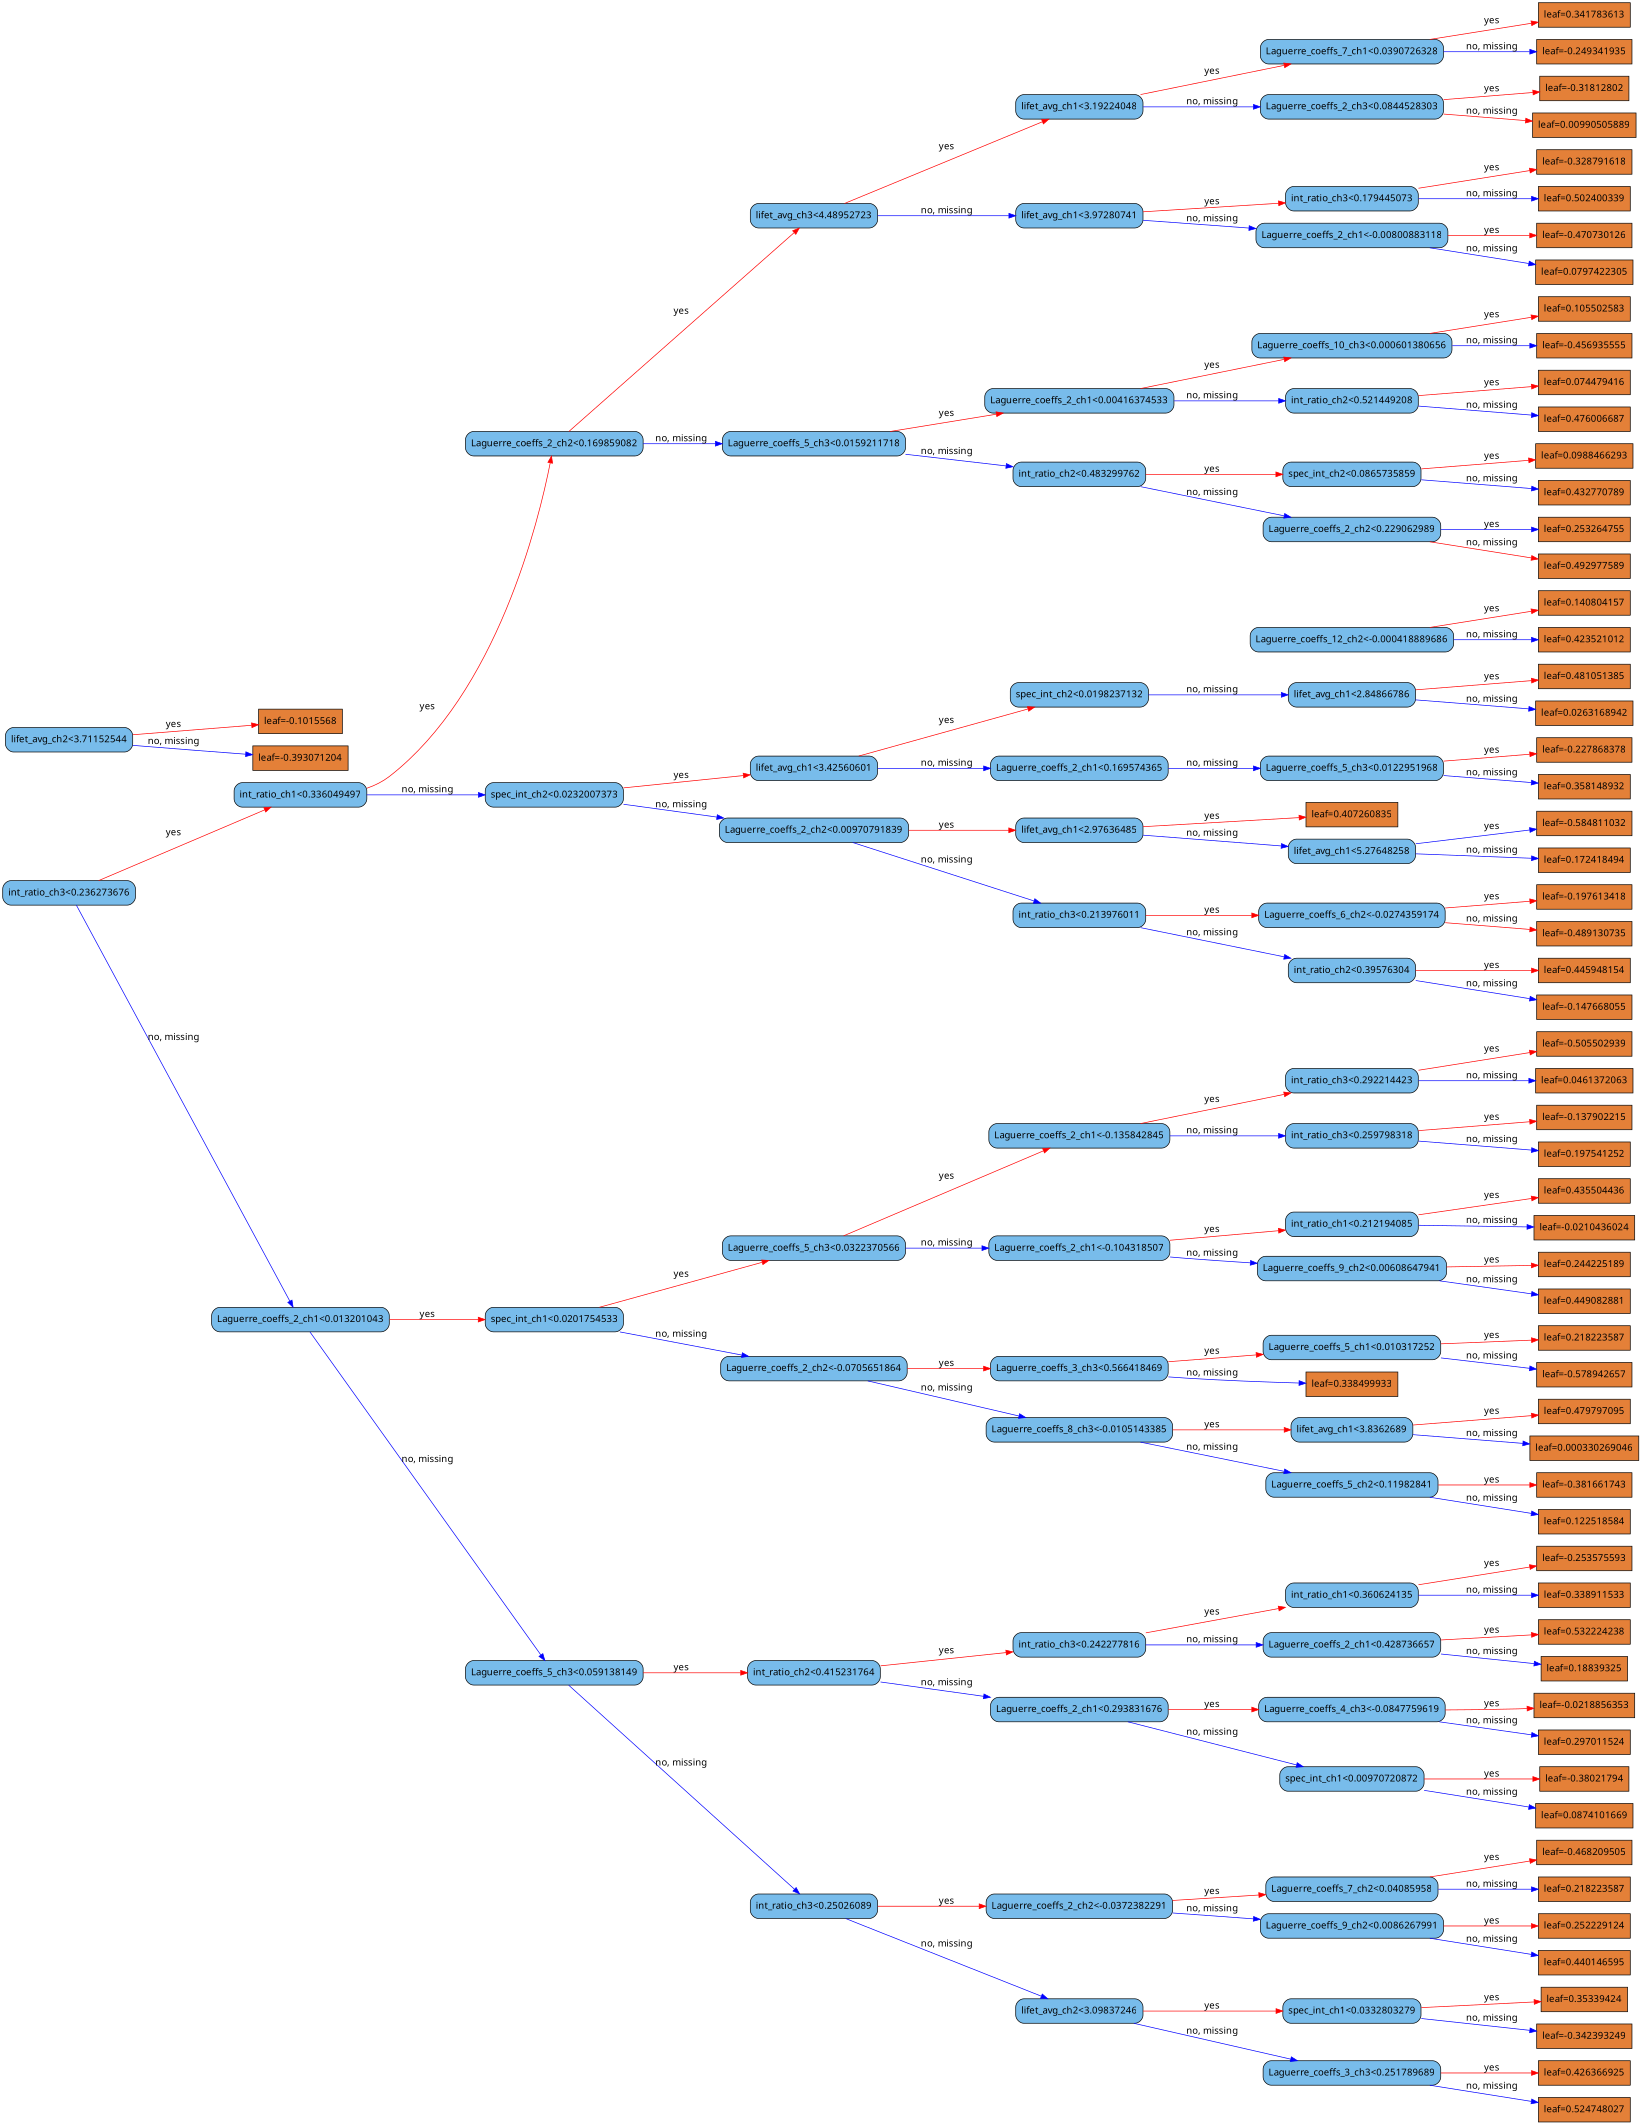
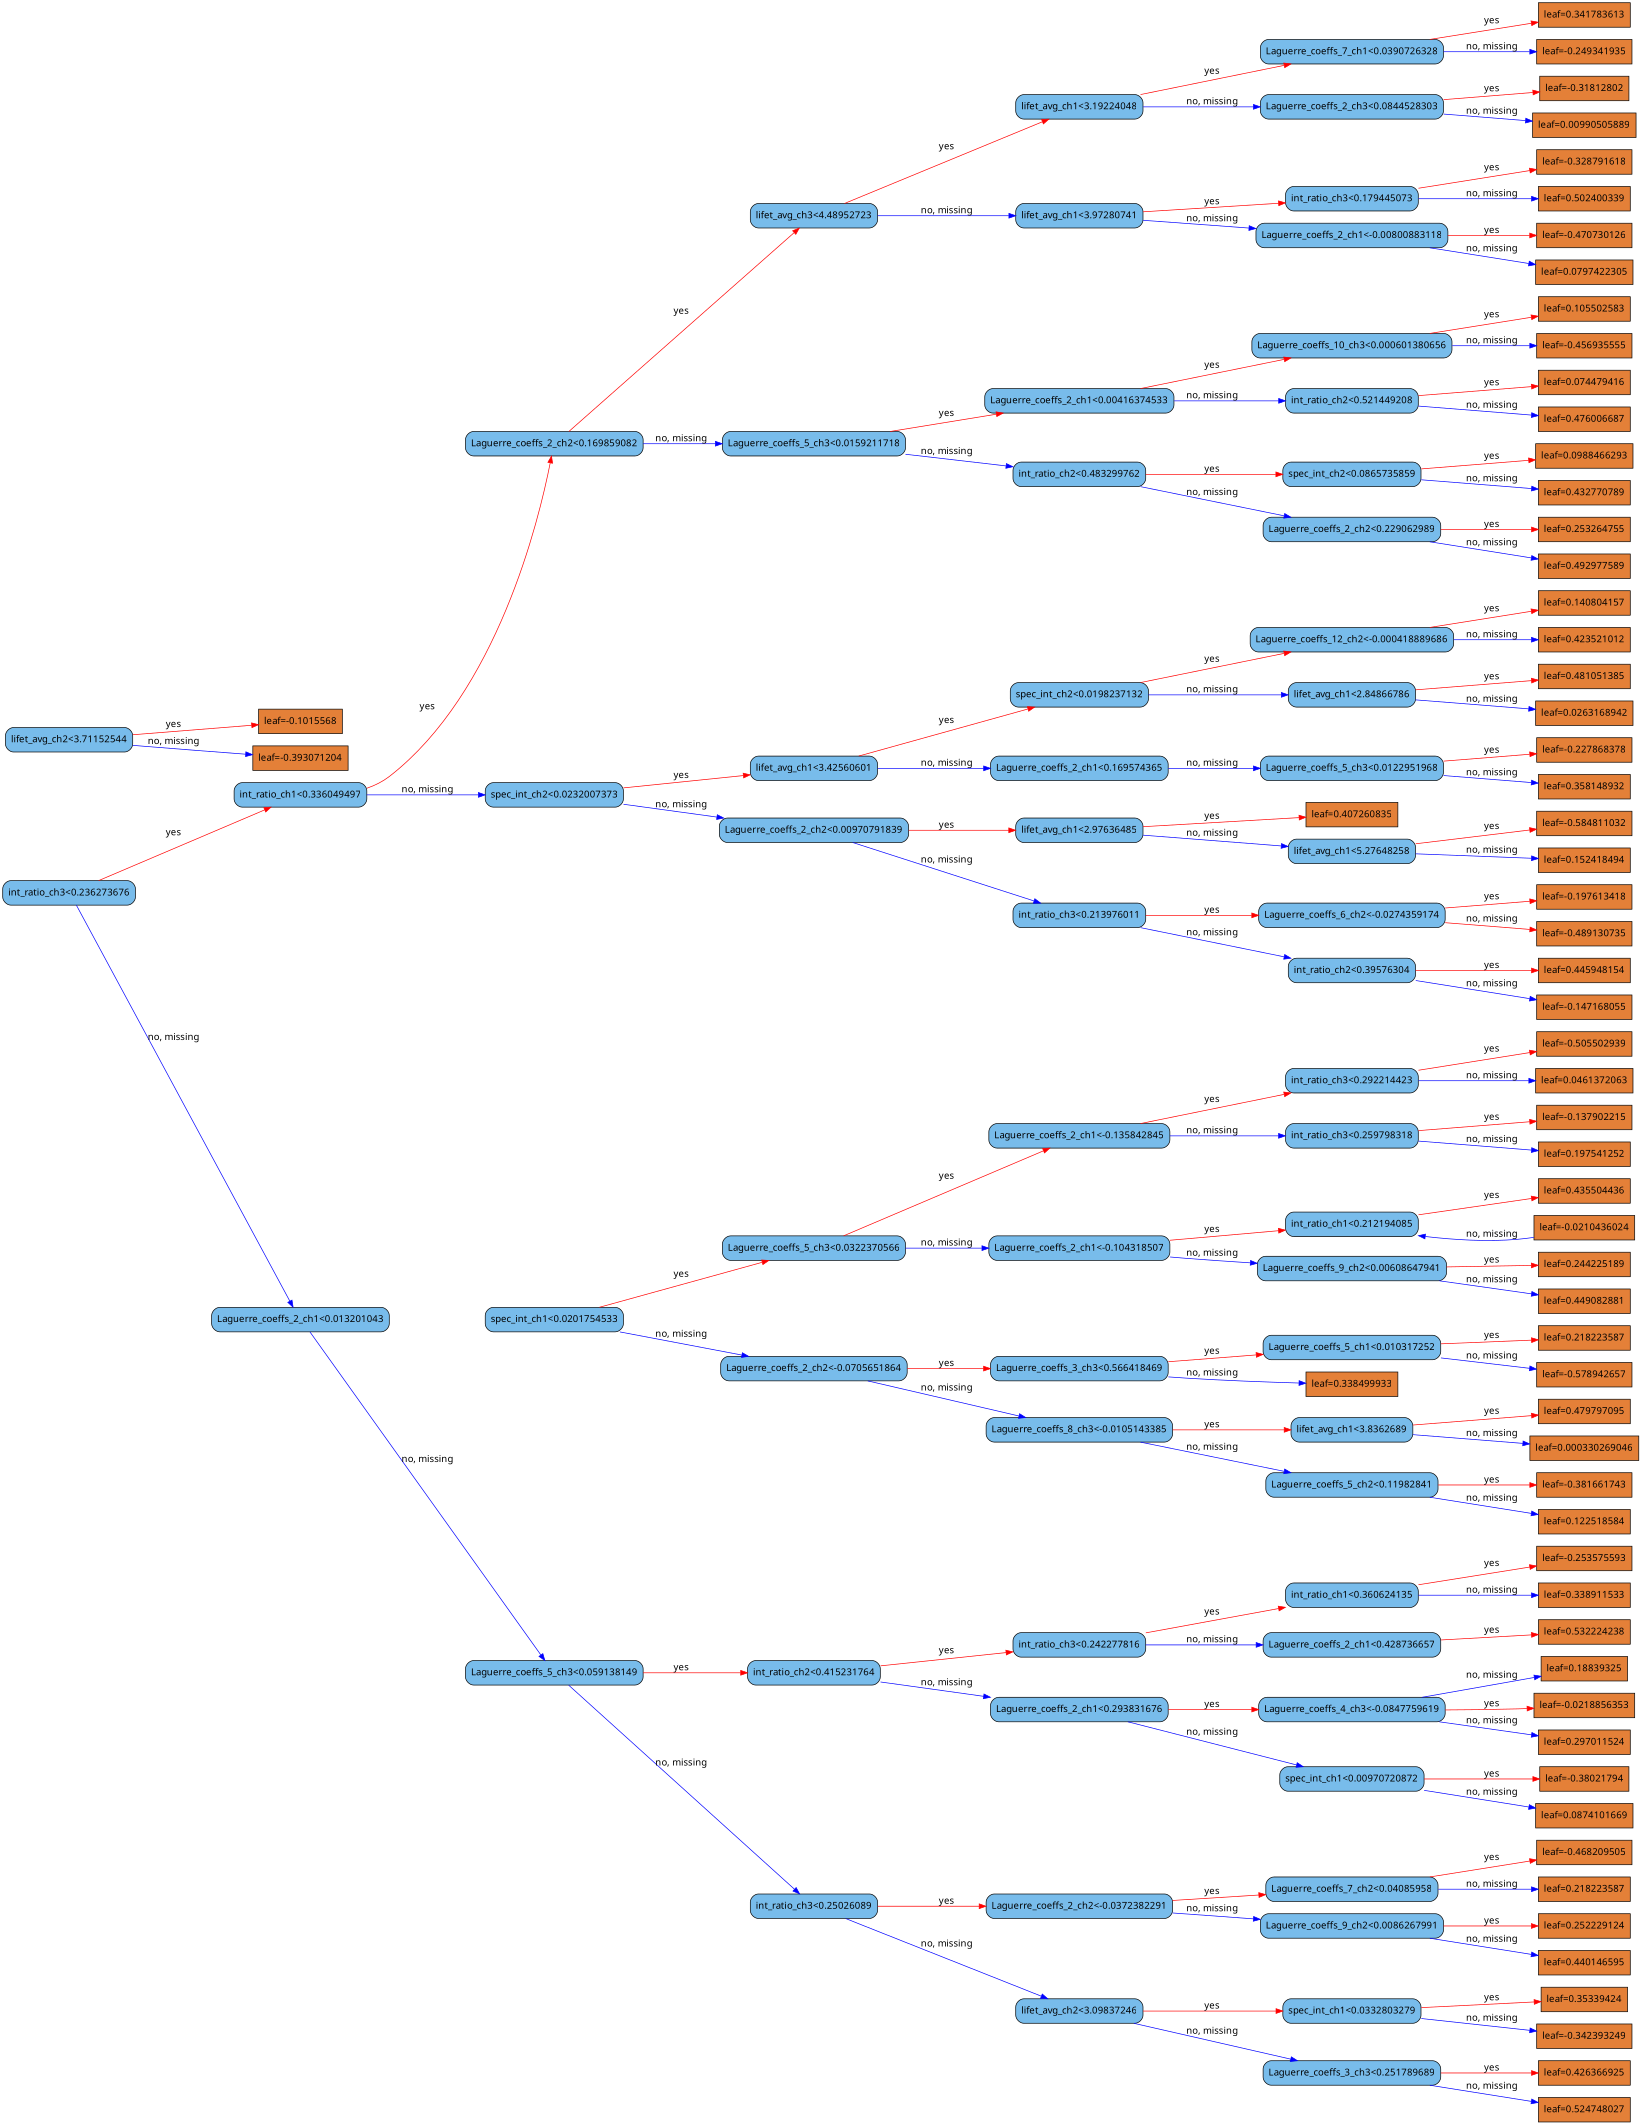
(1485, 117) -> (1485, 117)
(1486, 529) -> (1486, 529)
(1481, 550) -> (1481, 550)
none -> (1212, 668)
(1473, 837) -> (1473, 837)
(1584, 860) -> (1584, 860)
(1584, 1007) -> (1584, 1007)
(1473, 1226) -> (1480, 1240)
(434, 1320) -> none
(1487, 1659) -> (1478, 1687)
